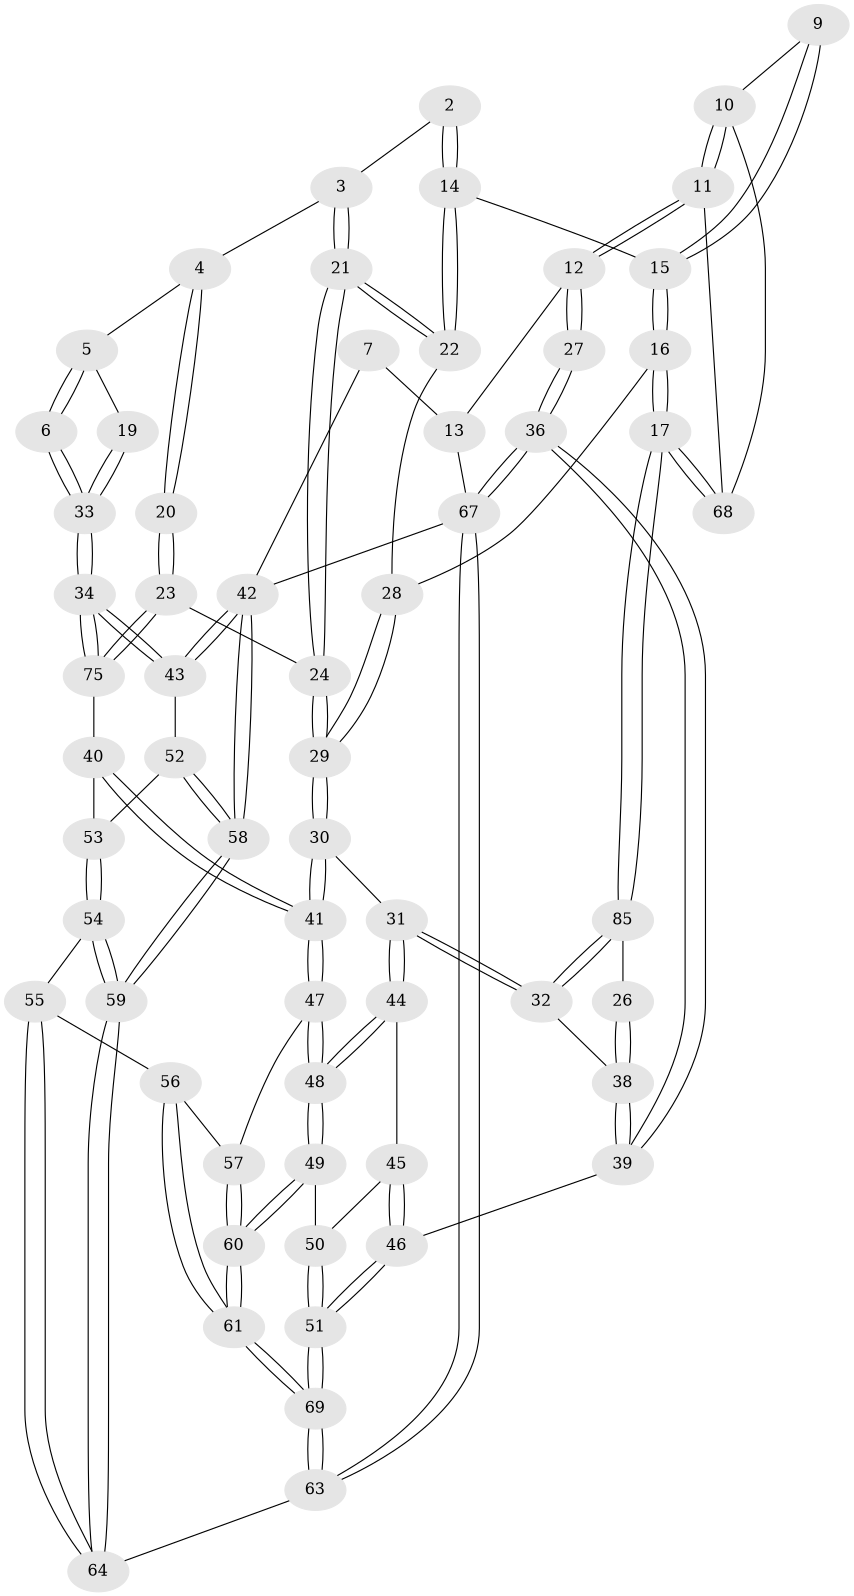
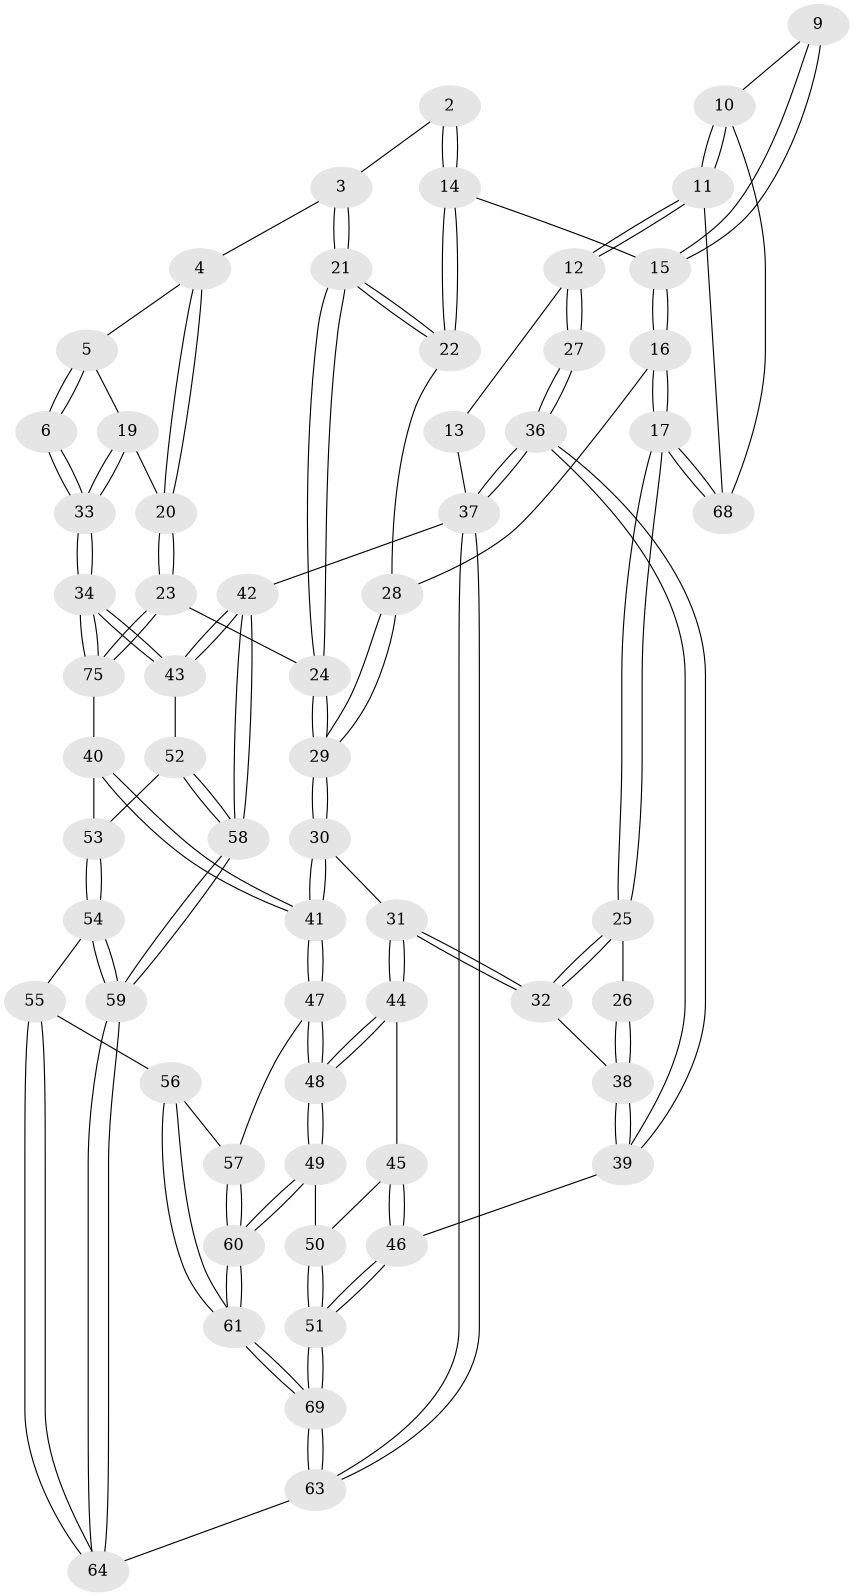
(369, 350) -> none
none -> (147, 472)
(469, 513) -> (469, 513)
(623, 920) -> (623, 920)
